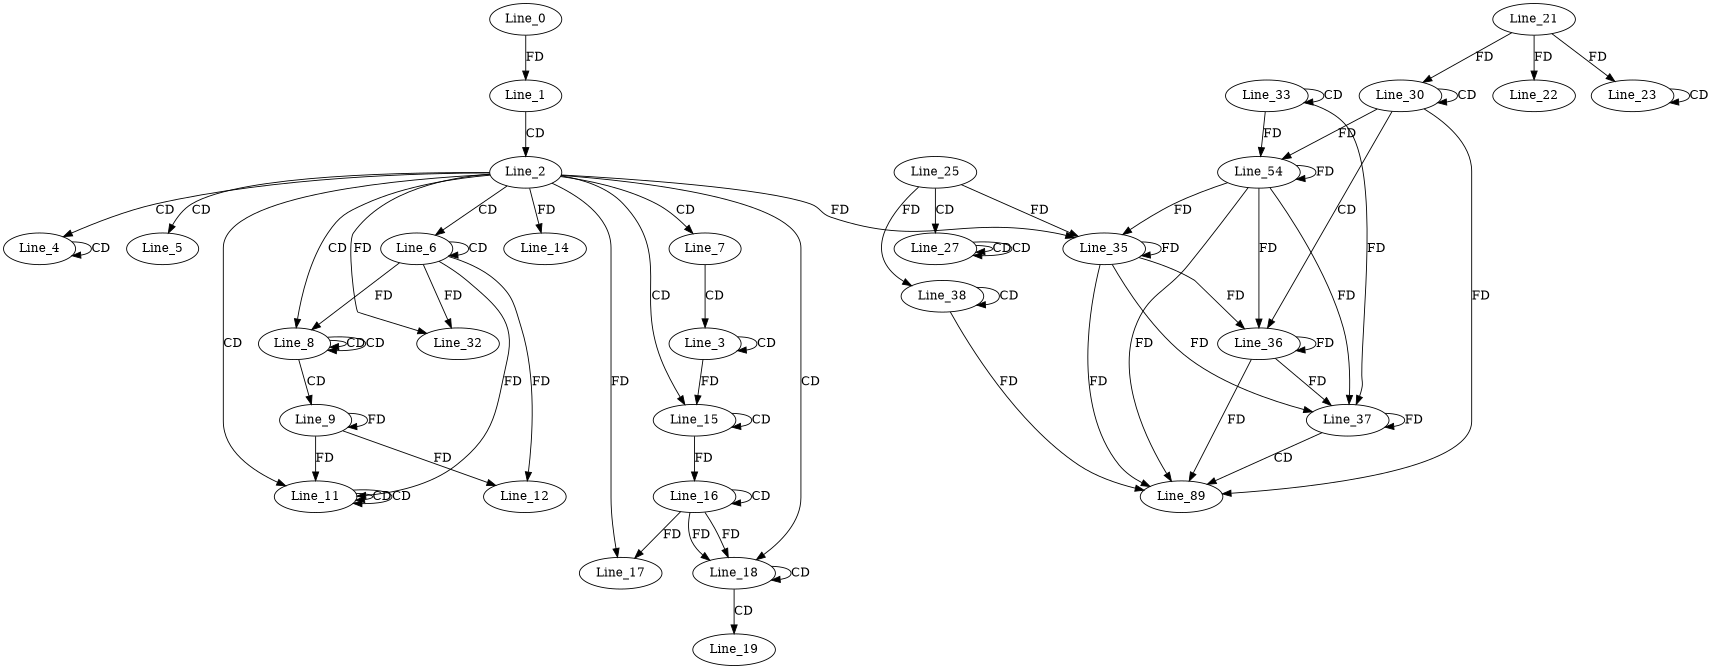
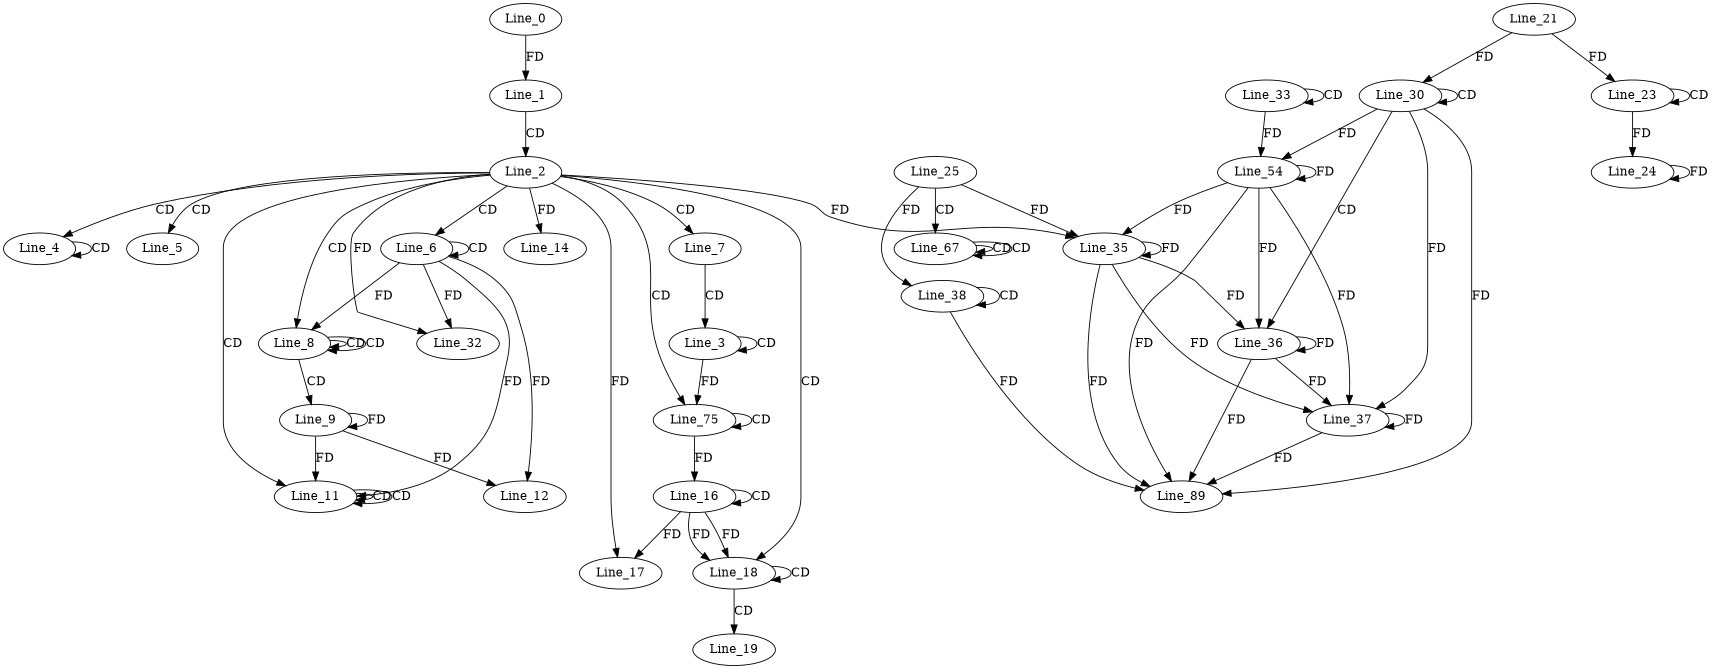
(1534, 96) -> none
none -> (1633, 172)
(1367, 235) -> (1428, 265)
(935, 249) -> (935, 249)
(695, 420) -> (695, 420)
(1284, 458) -> (1284, 458)
